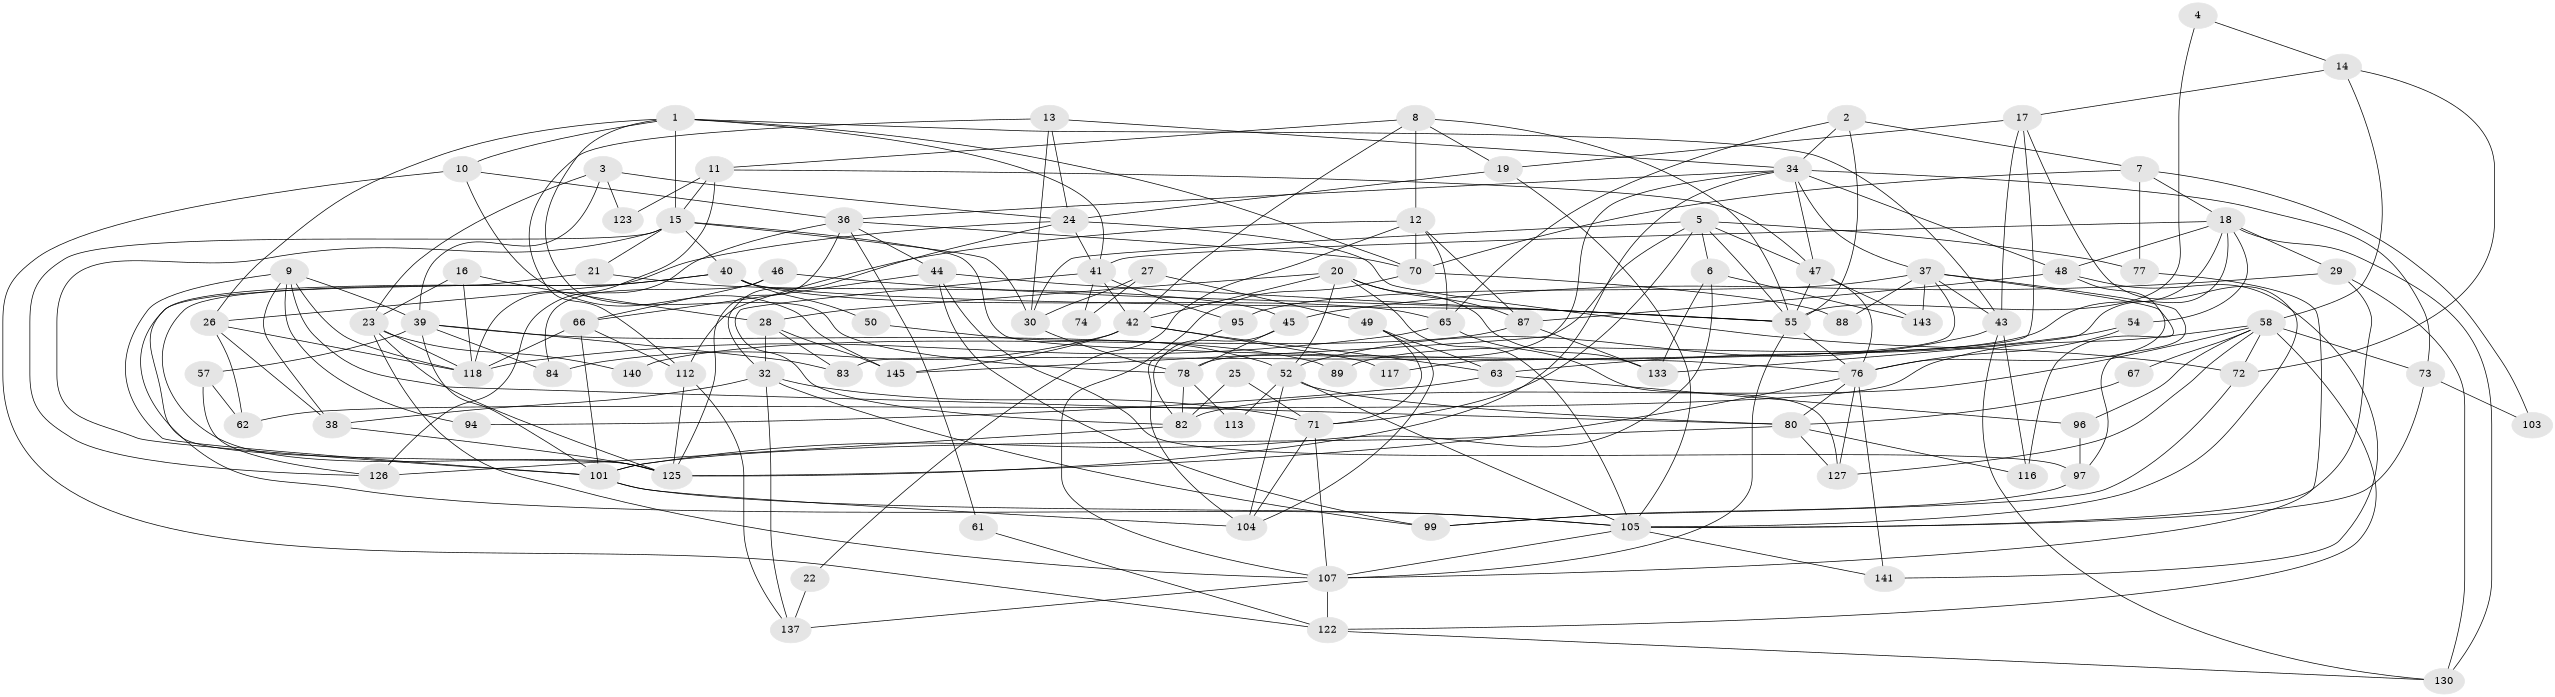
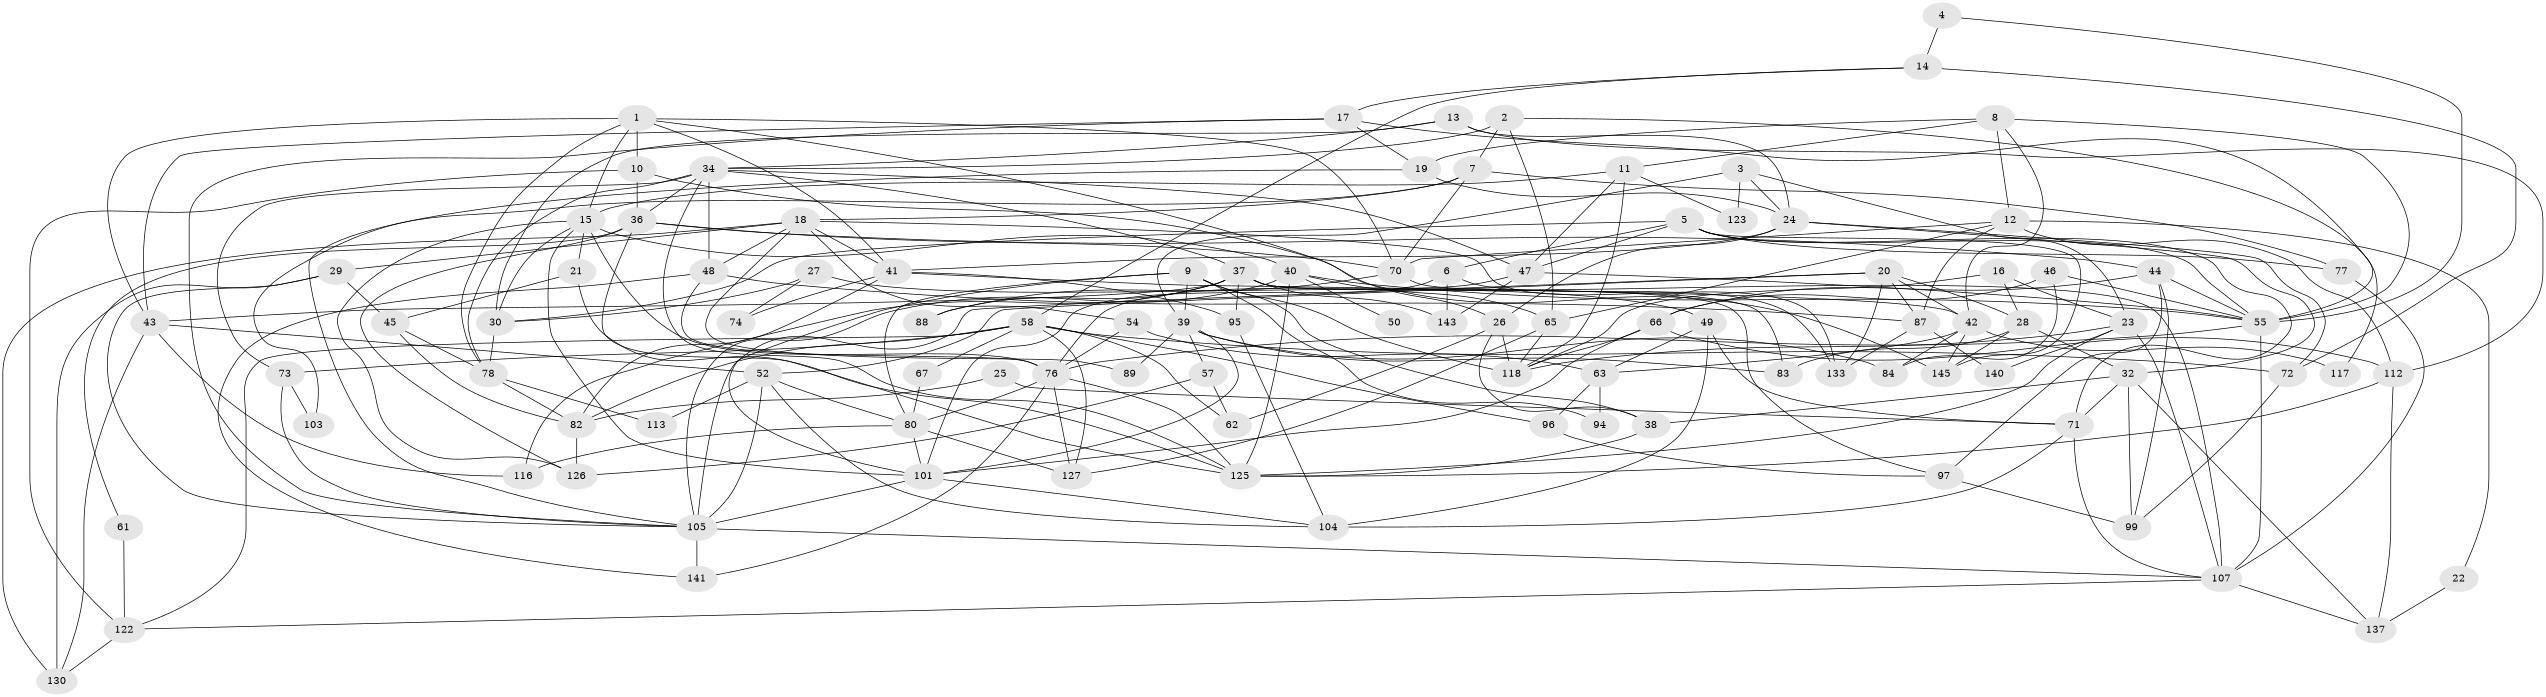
(1082, 340) -> none
